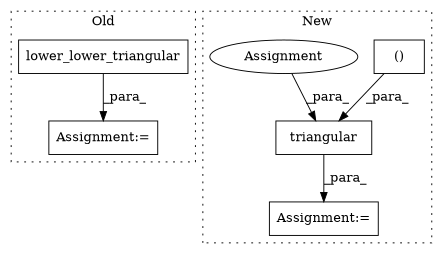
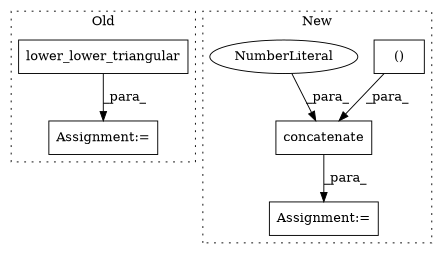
(284, 57) -> (284, 57)
(324, 138) -> (324, 138)
